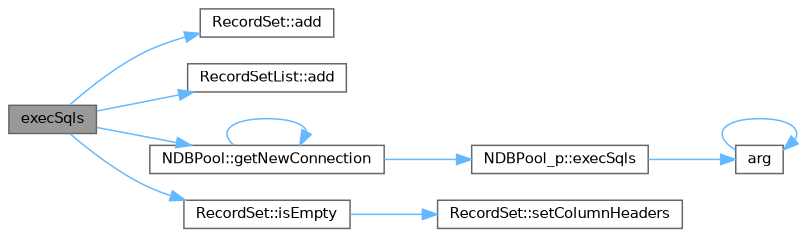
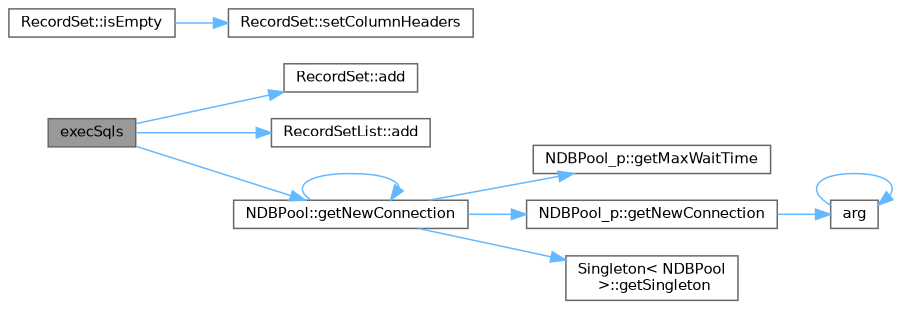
(560, 159) -> (652, 214)
none -> (652, 159)
(117, 169) -> none
none -> (652, 278)
